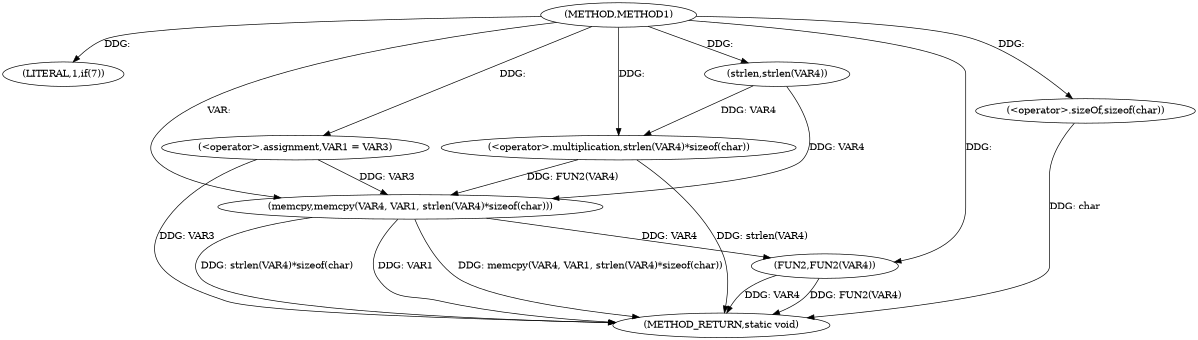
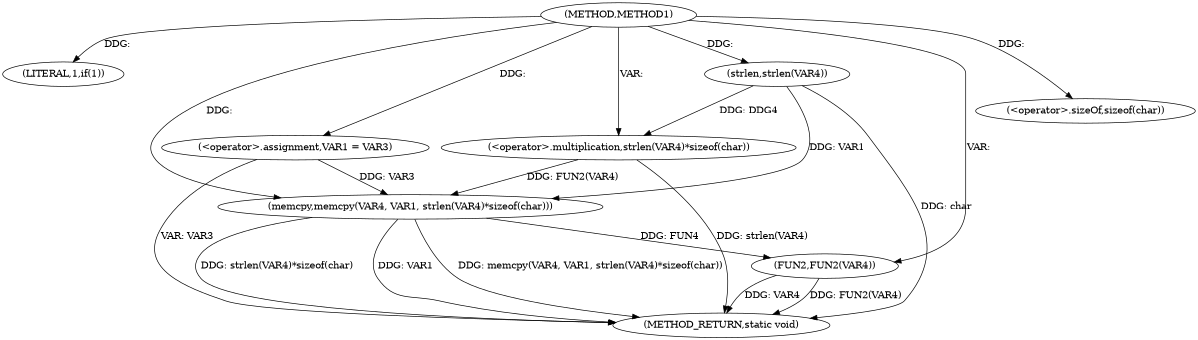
(63, 74) -> (63, 74)
(633, 74) -> (633, 74)
(221, 111) -> (221, 111)
(749, 111) -> (749, 111)
(837, 148) -> (837, 148)
(980, 148) -> (980, 148)
(187, 236) -> (187, 236)
(670, 236) -> (670, 236)
(1009, 288) -> (920, 217)
